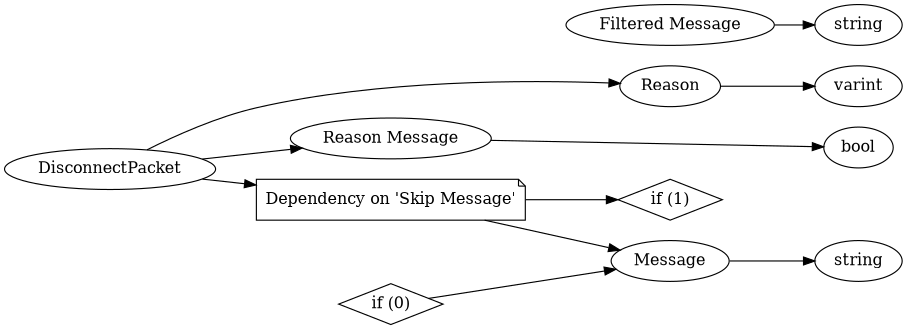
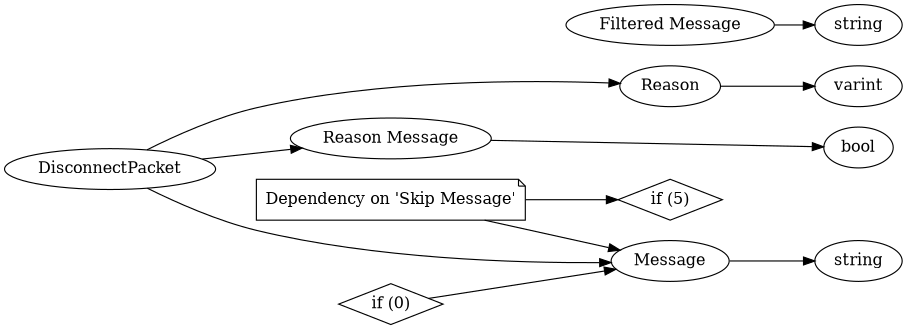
(223, 181) -> (369, 250)
(670, 200) -> (670, 200)
